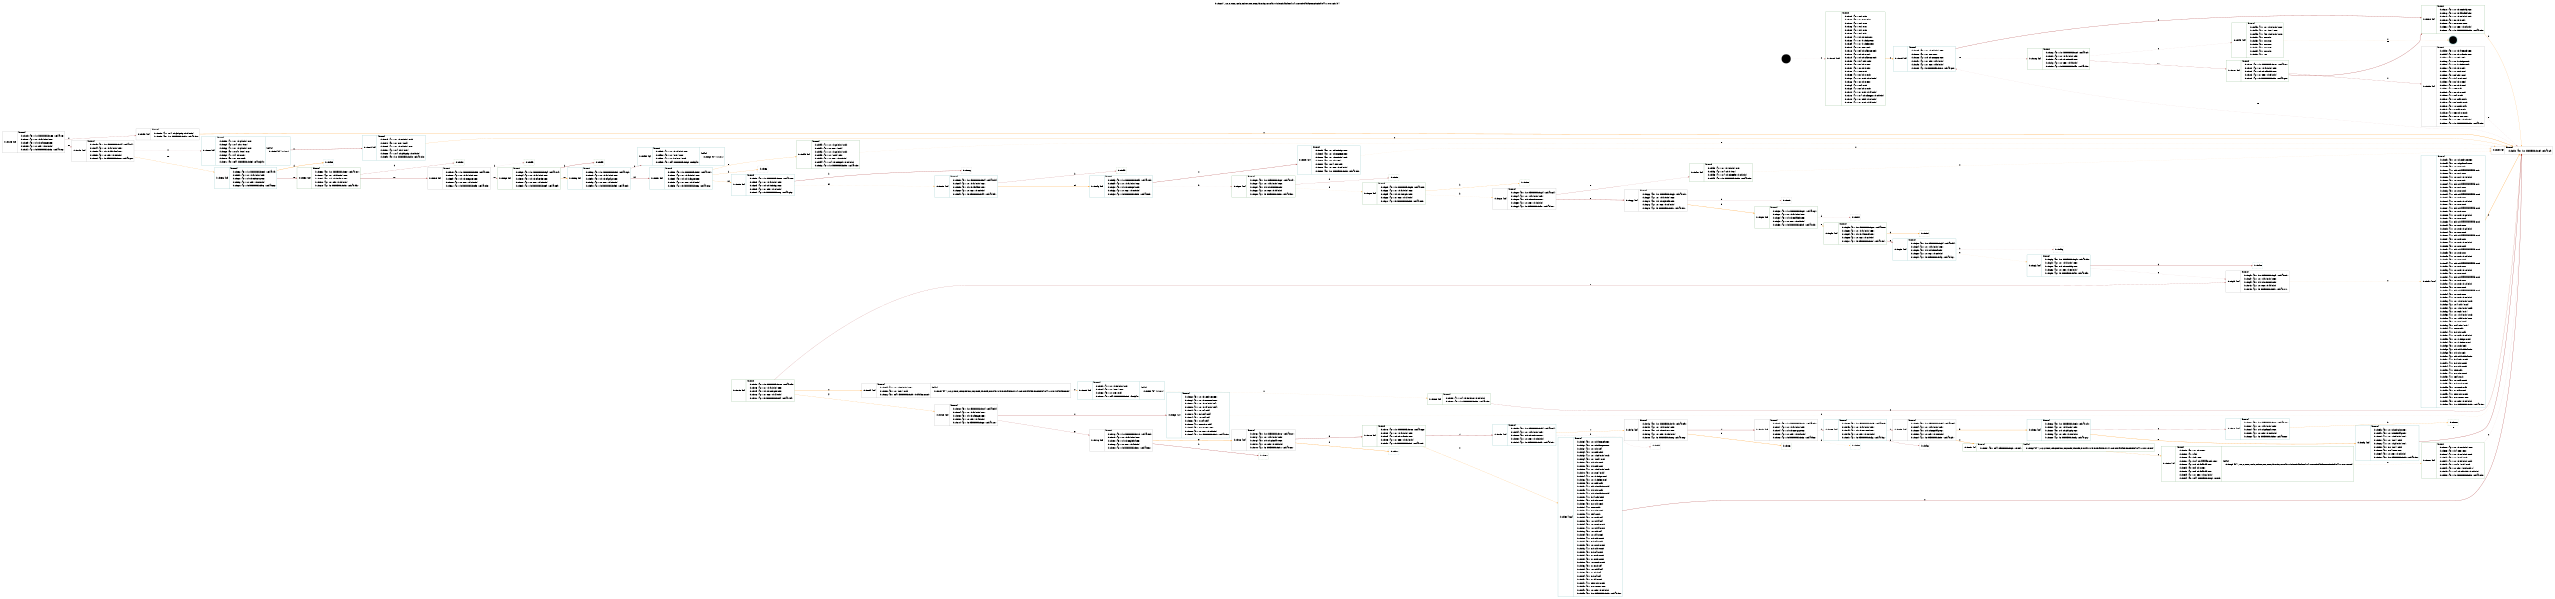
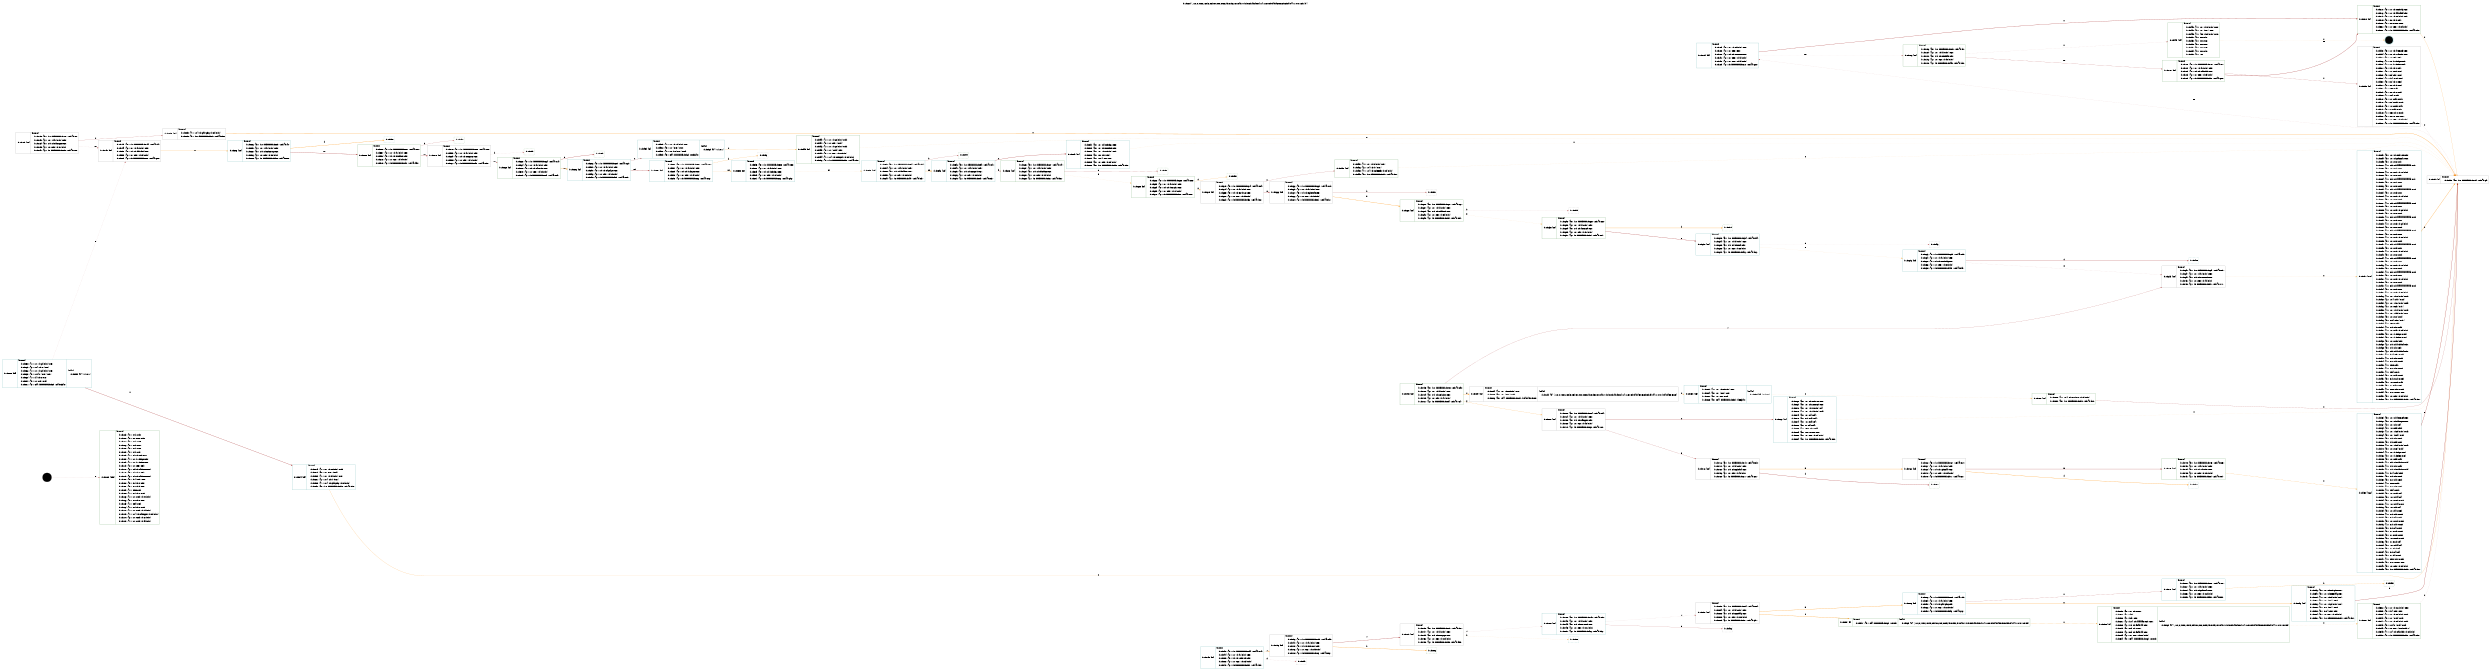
(1889, 59) -> none
(167, 151) -> (89, 261)
(754, 161) -> (760, 149)
(966, 171) -> none
(1459, 435) -> none
